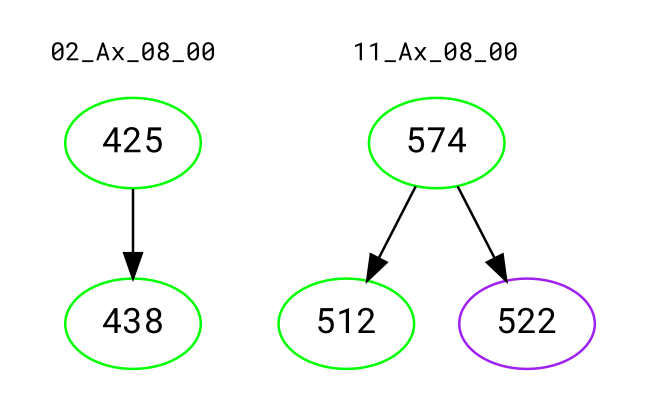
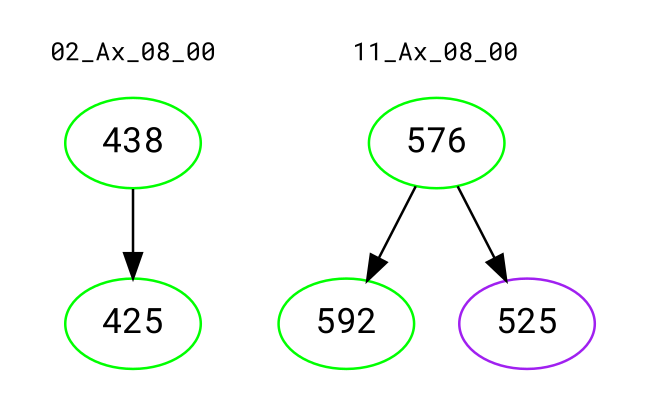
(437, 143) -> (437, 143)
(133, 221) -> (133, 221)
(346, 324) -> (346, 324)
(527, 324) -> (527, 324)
